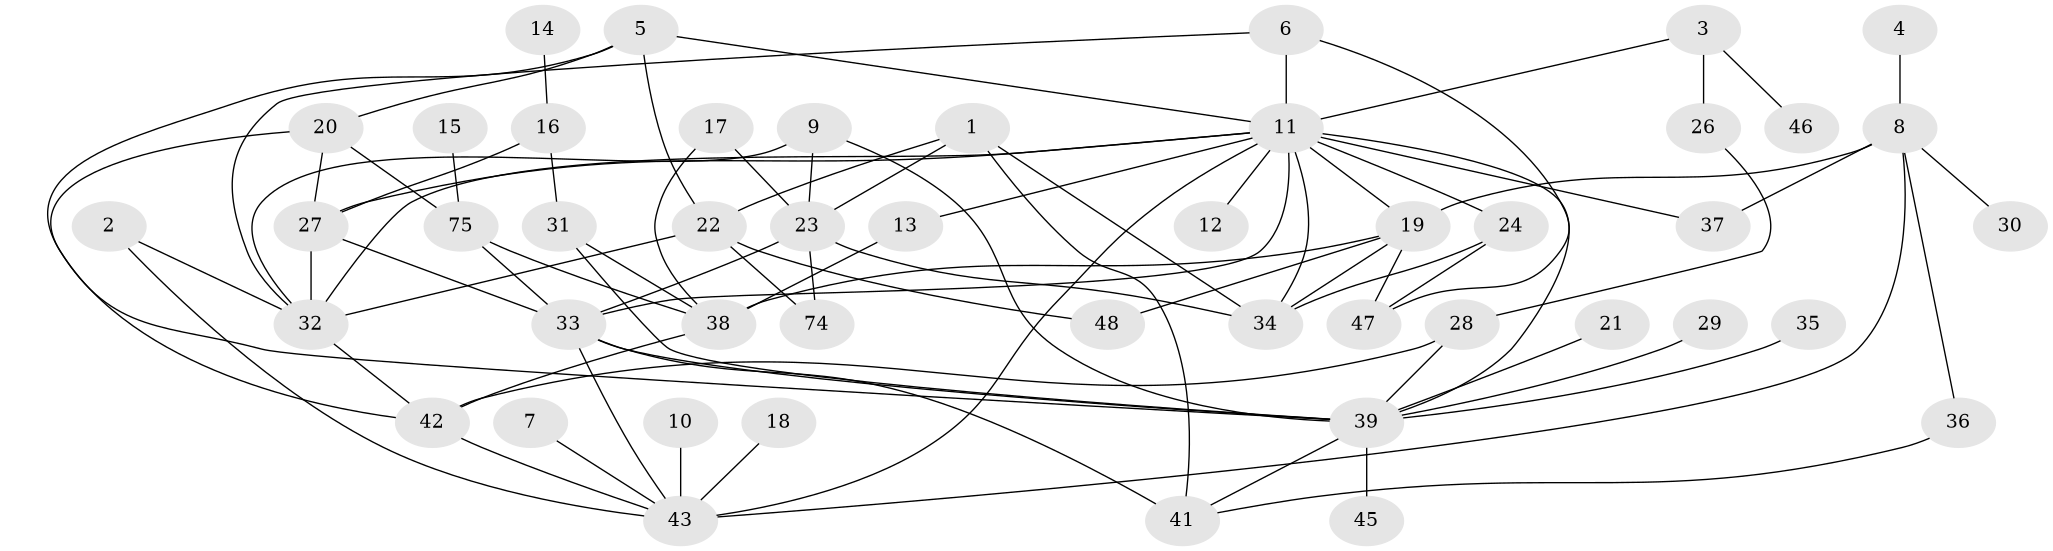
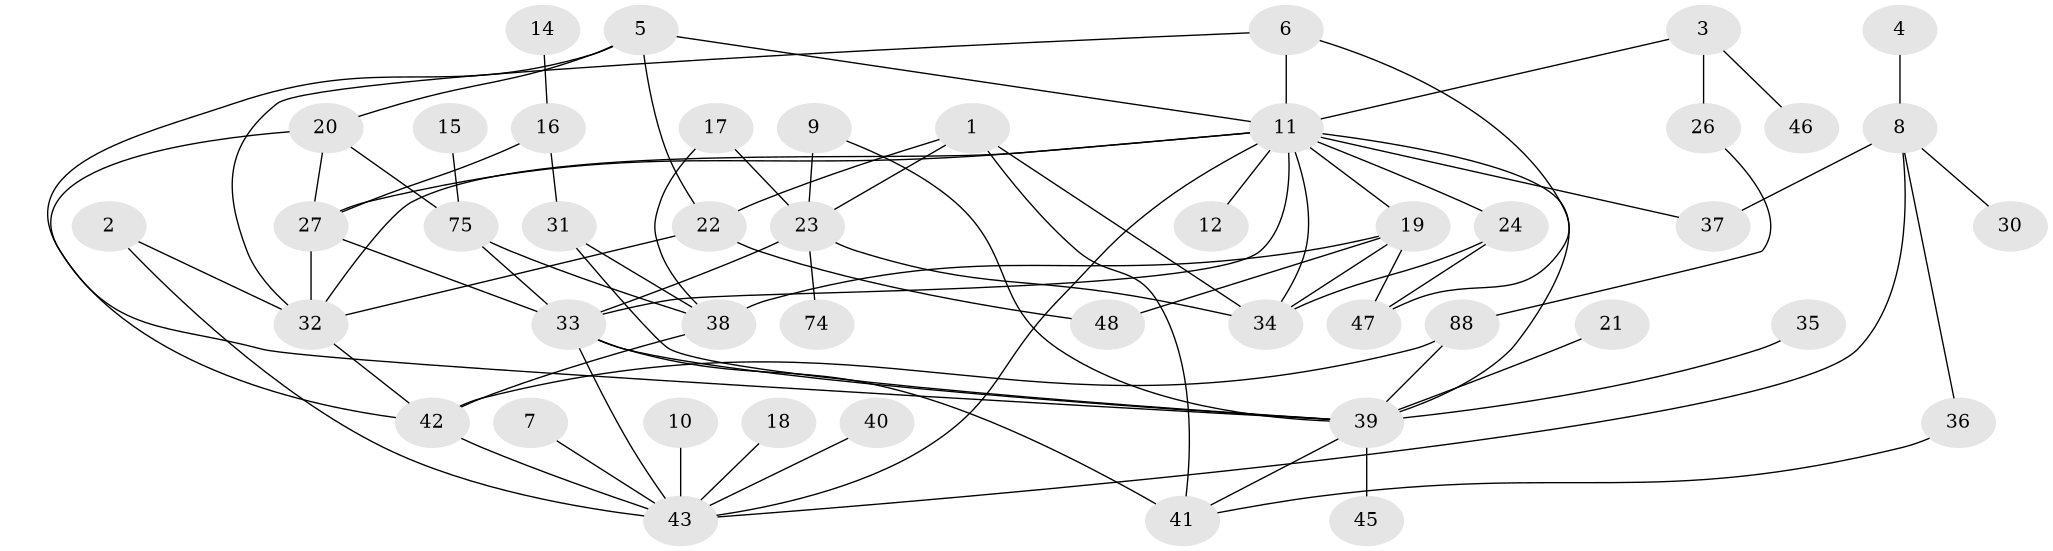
(463, 157) -> none
(1657, 177) -> none
(906, 226) -> none
(763, 276) -> none
(1462, 325) -> (1462, 325)
(1710, 325) -> none
none -> (877, 423)
